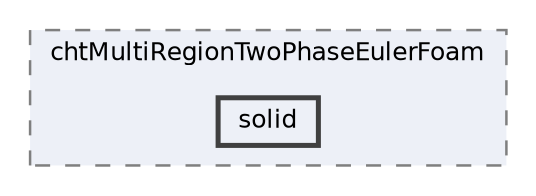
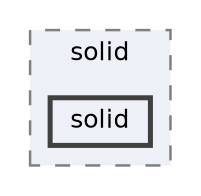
(268, 54) -> (100, 54)
